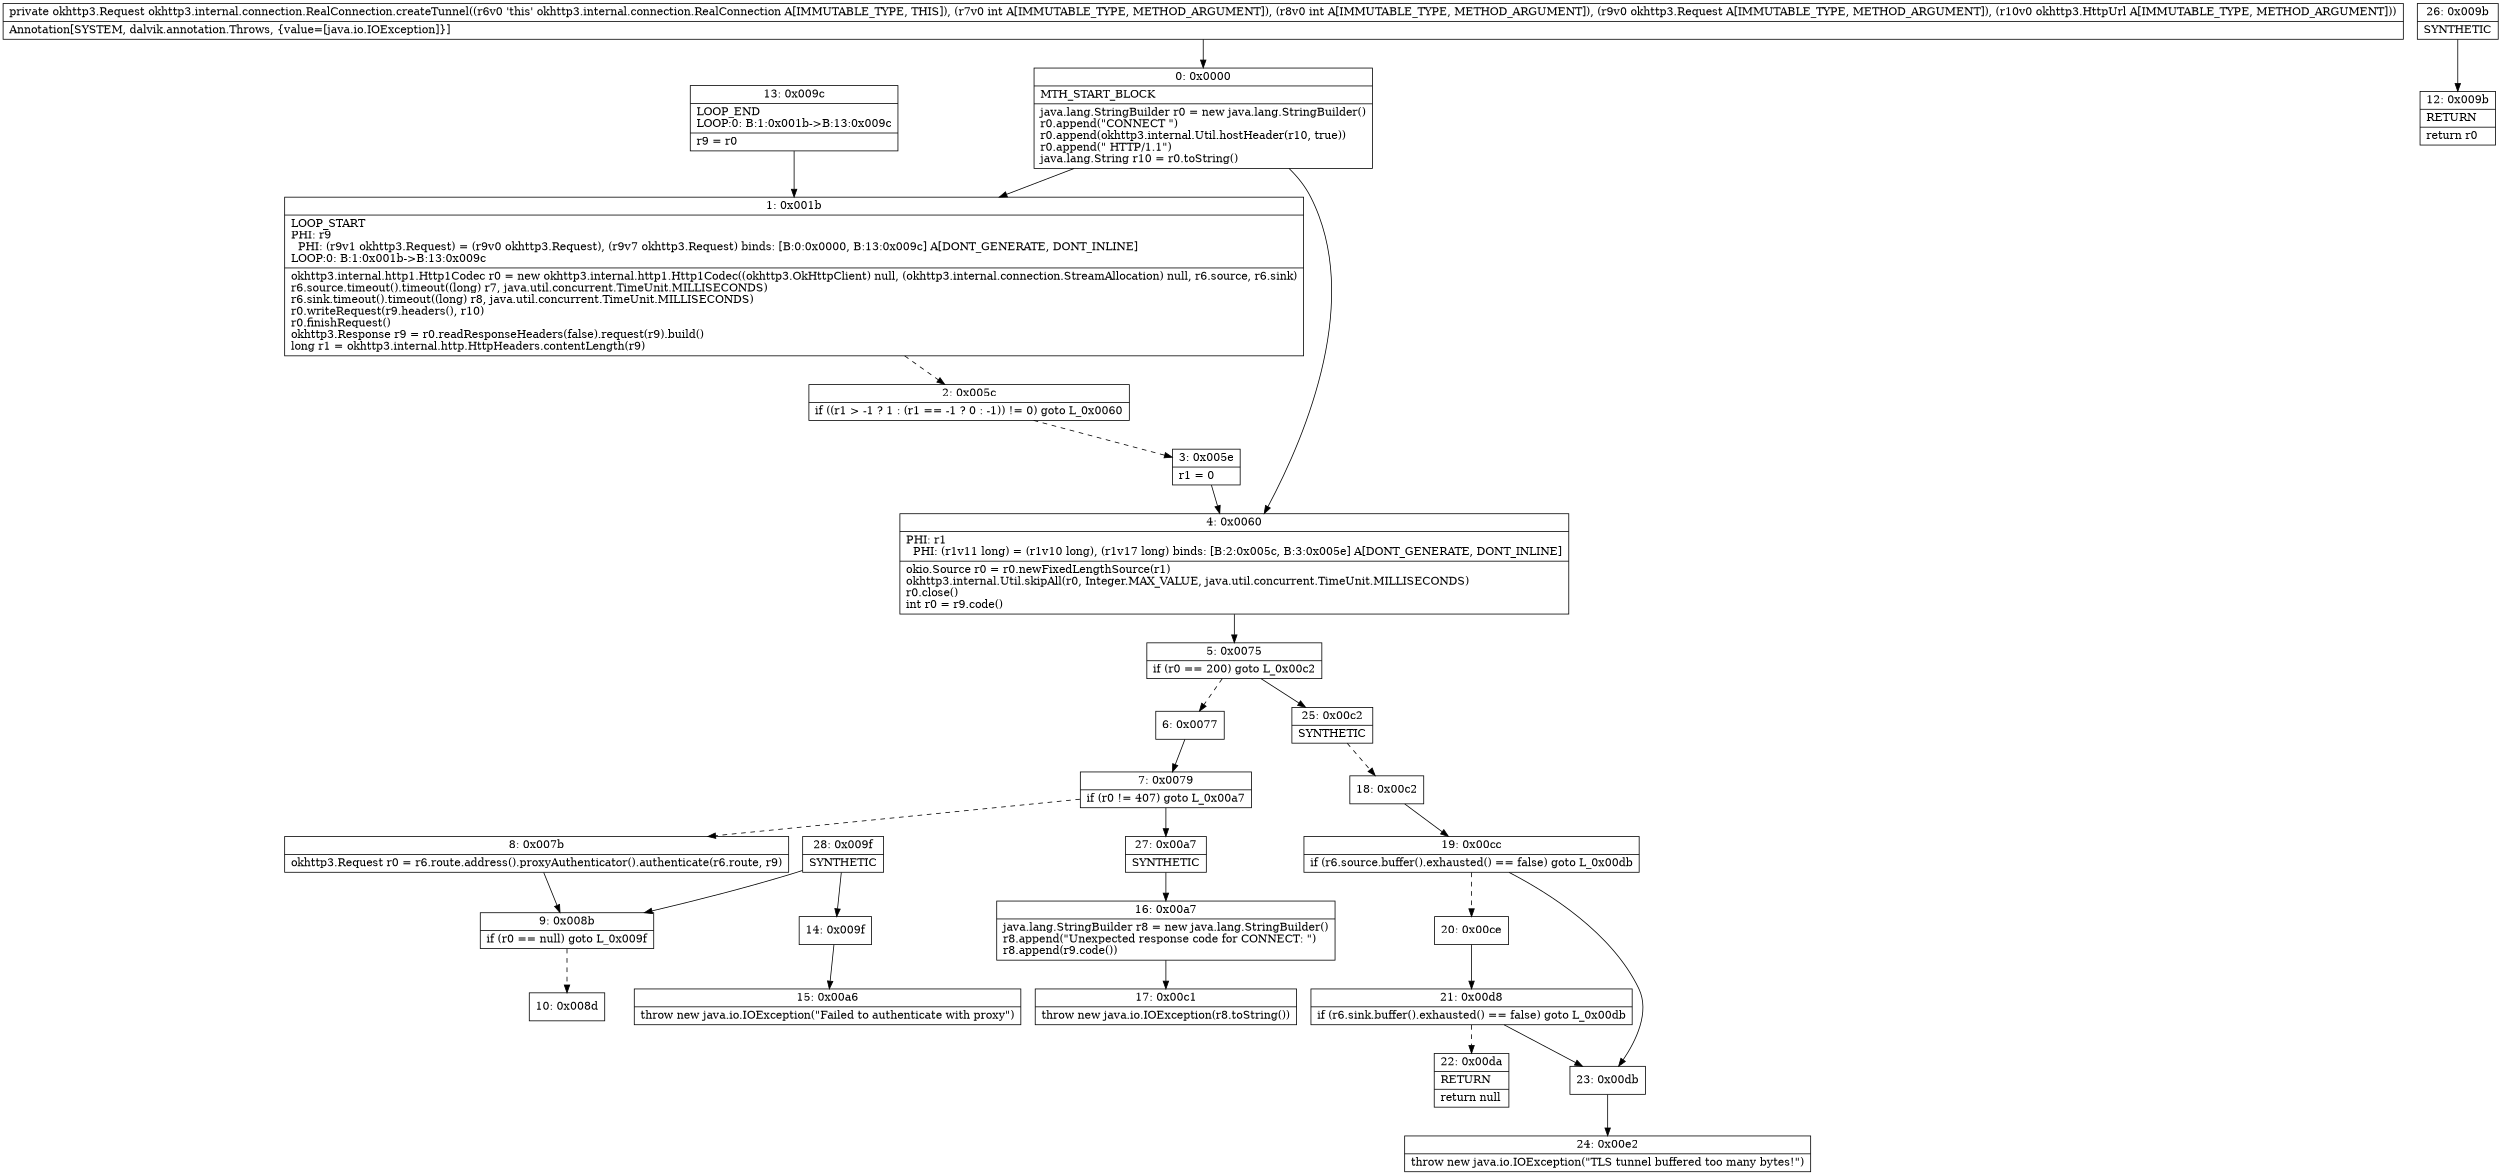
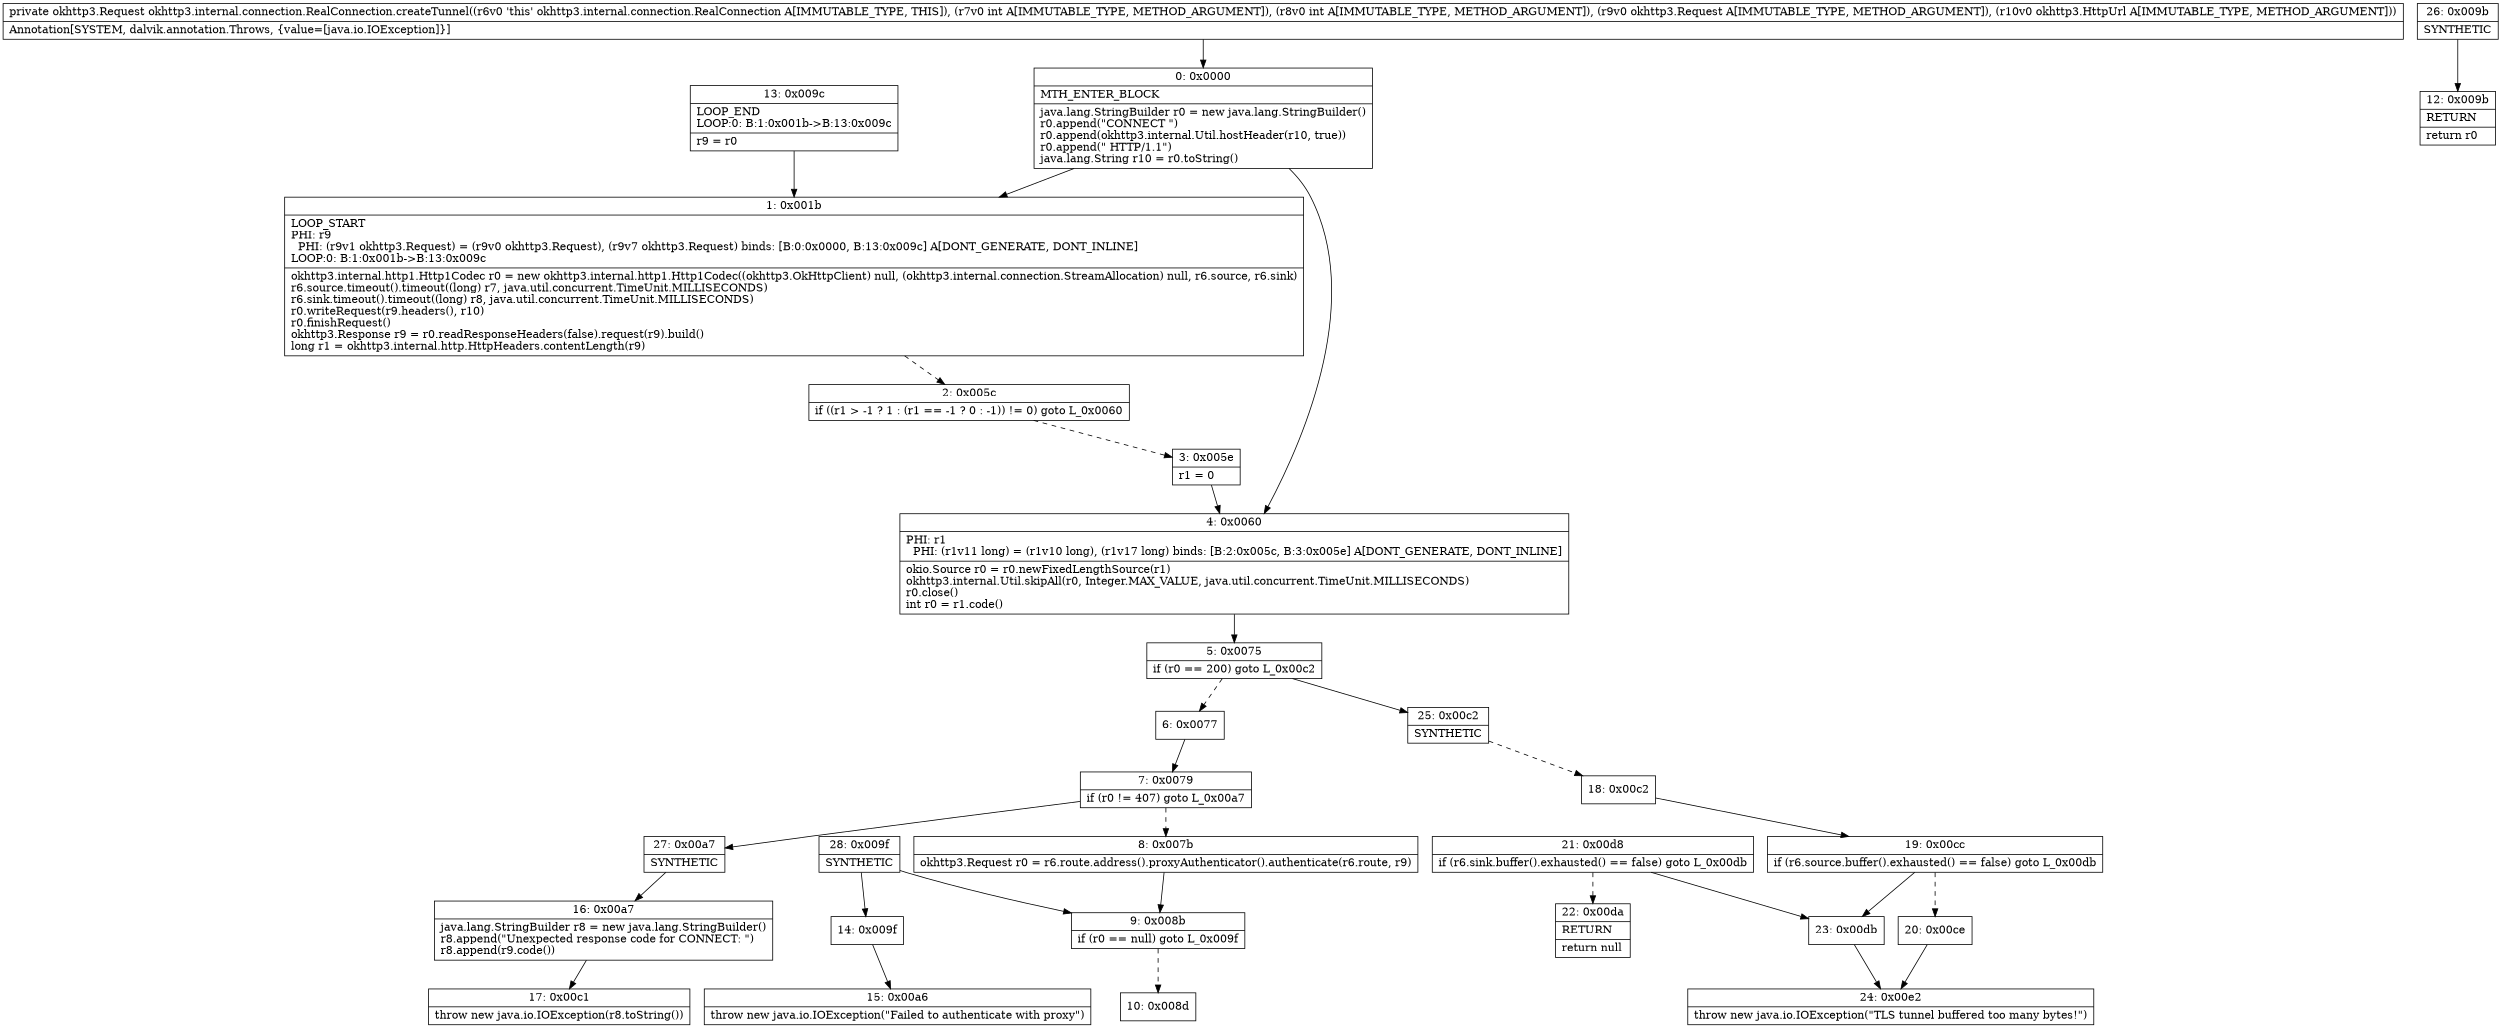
(1098, 94) -> (1100, 94)
(955, 605) -> (955, 605)
(1472, 963) -> (1916, 963)
